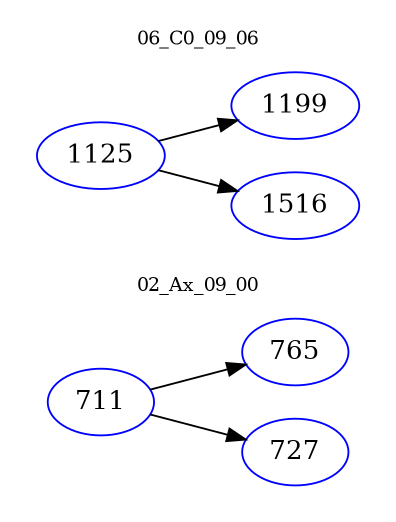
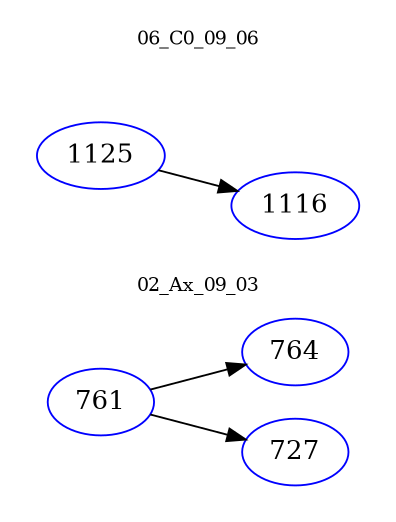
(295, 106) -> none
(295, 206) -> (295, 206)
(198, 286) -> (198, 286)
(295, 352) -> (295, 352)
(101, 402) -> (101, 402)
